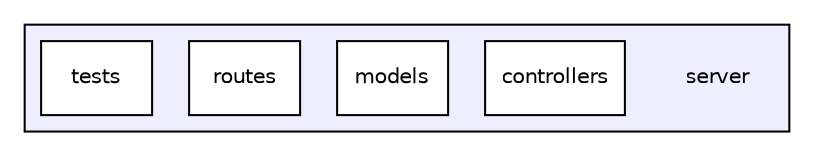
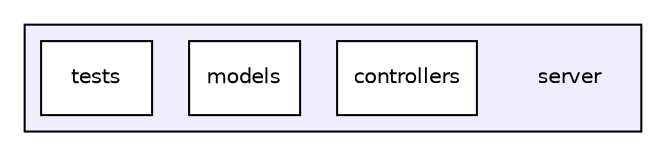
(245, 78) -> none
